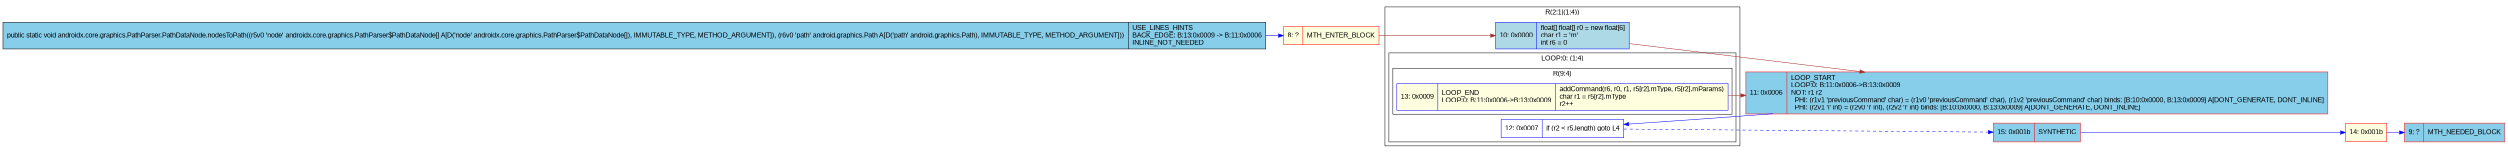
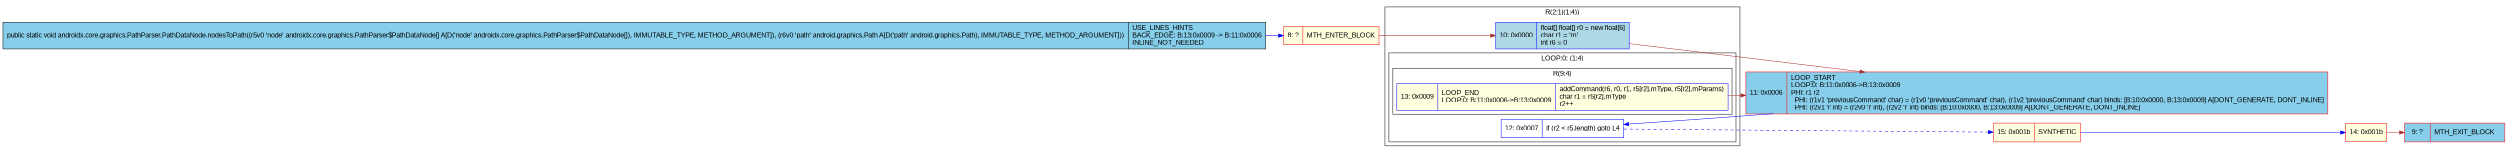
(1807, 93) -> (1806, 93)
(2464, 132) -> (2464, 132)
(2037, 133) -> (2037, 133)
(2393, 133) -> (2393, 133)
